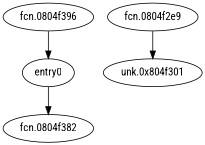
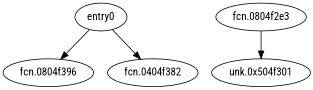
(153, 17) -> (261, 17)
(48, 41) -> (78, 42)
(153, 73) -> (261, 73)
(48, 128) -> (153, 73)
